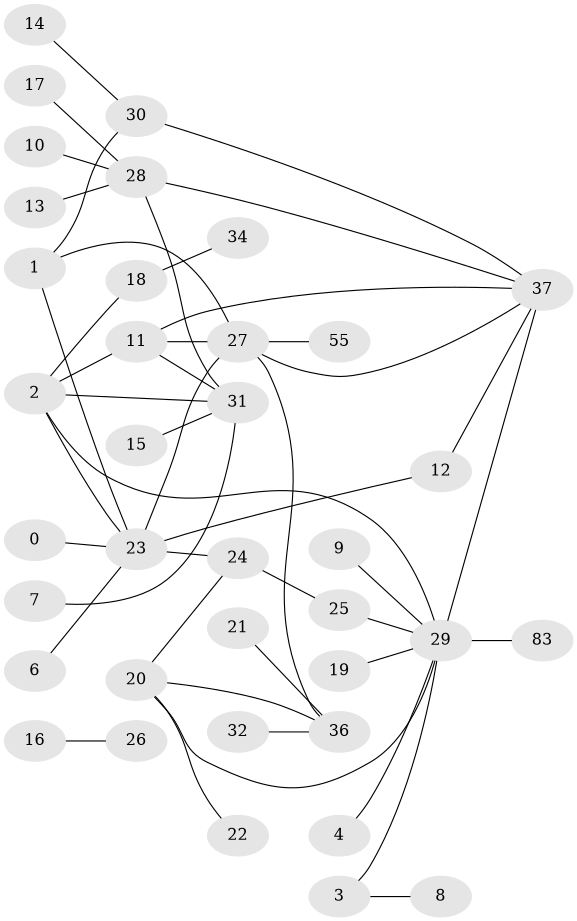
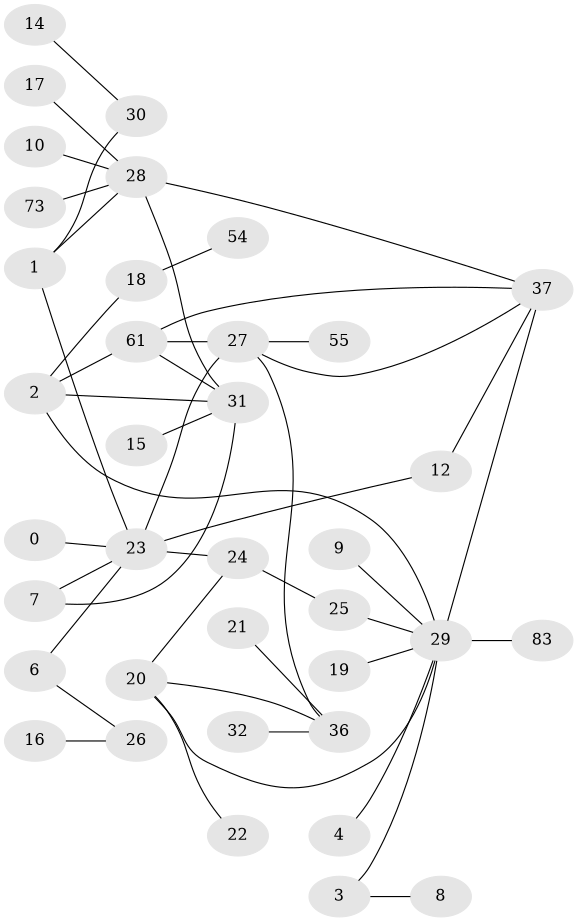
(348, 189) -> none
(35, 208) -> (35, 208)
(238, 238) -> (238, 238)
(156, 246) -> (86, 223)
(136, 342) -> (136, 342)
(81, 474) -> (86, 575)
none -> (86, 706)
